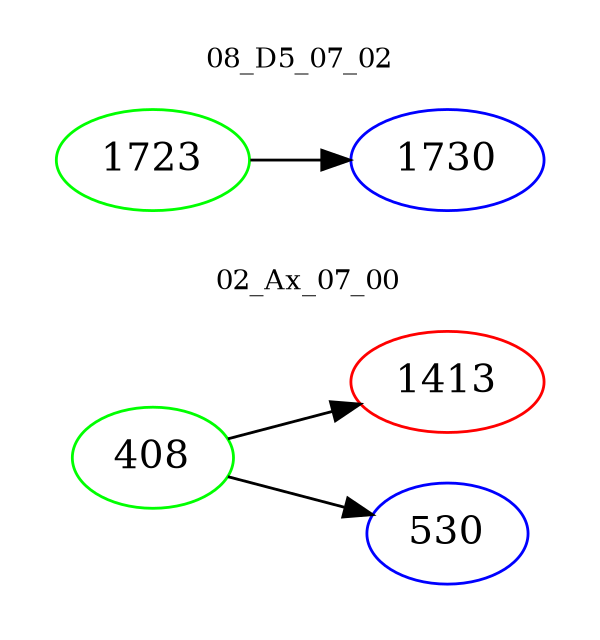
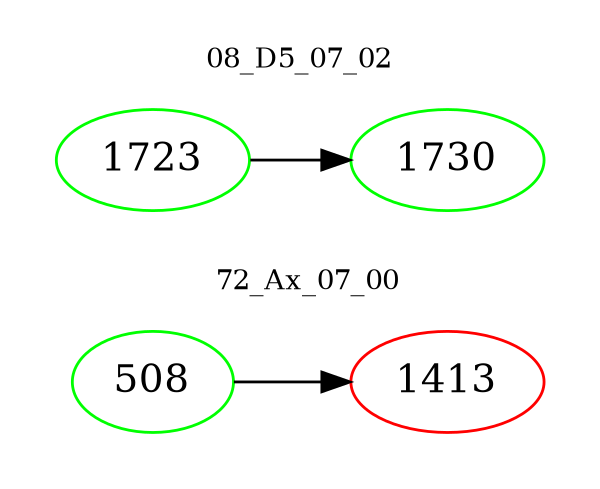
(447, 160) -> (447, 160)
(308, 282) -> (308, 282)
(153, 458) -> (153, 382)
(447, 534) -> none
